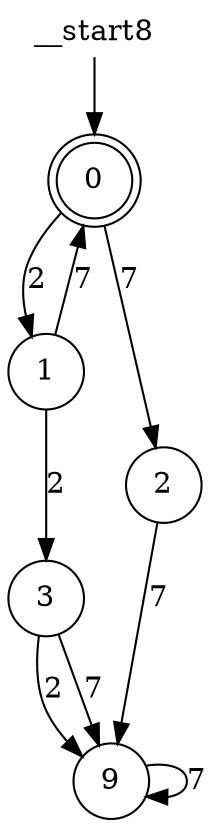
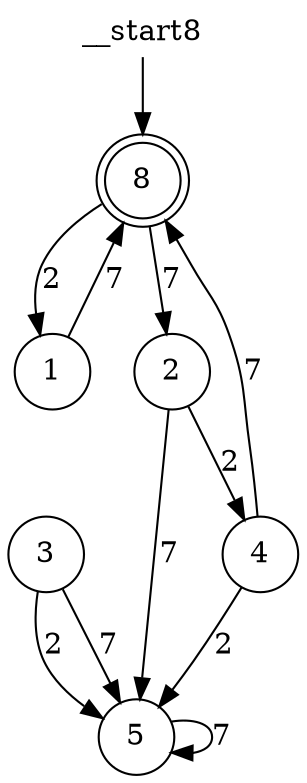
(94, 181) -> (143, 181)
(46, 474) -> none
none -> (260, 554)
(111, 781) -> (136, 737)
